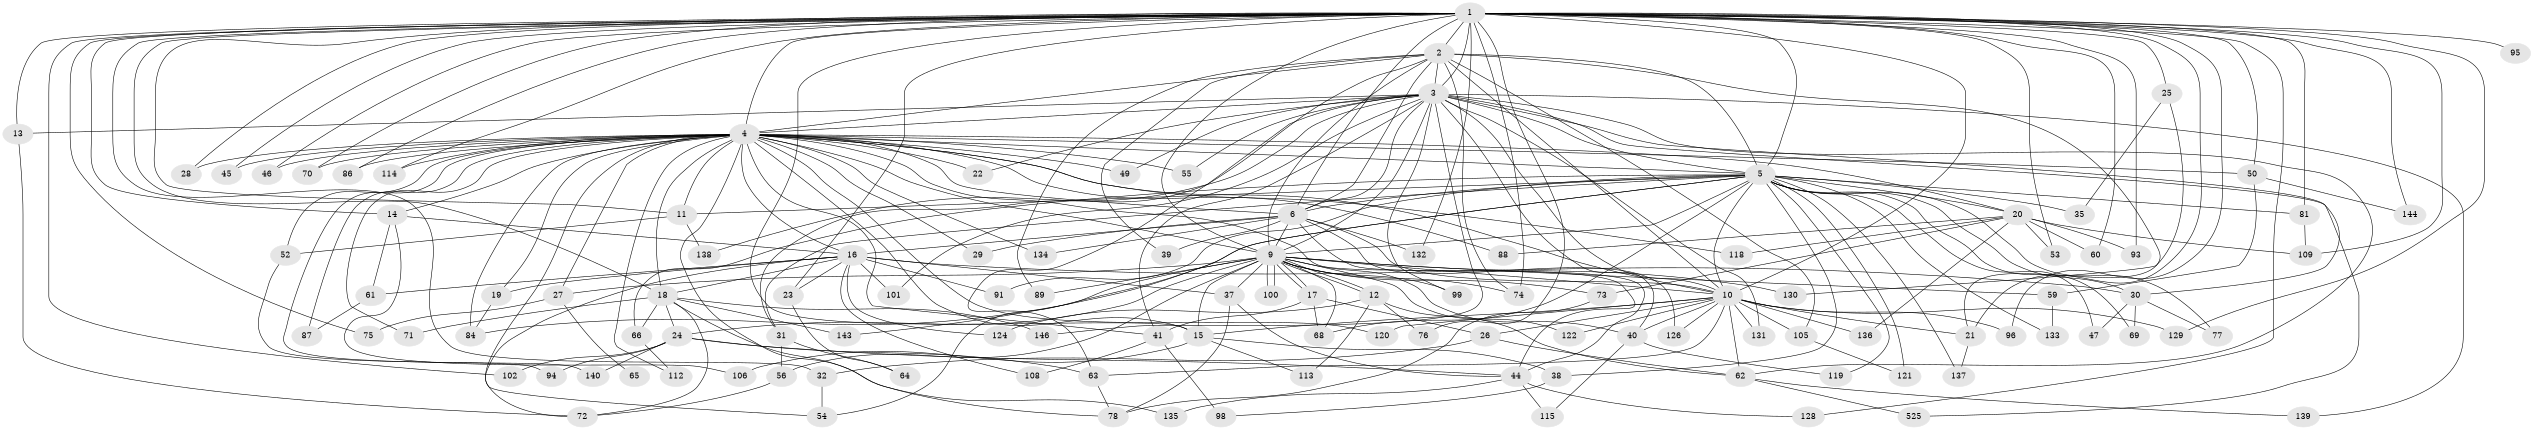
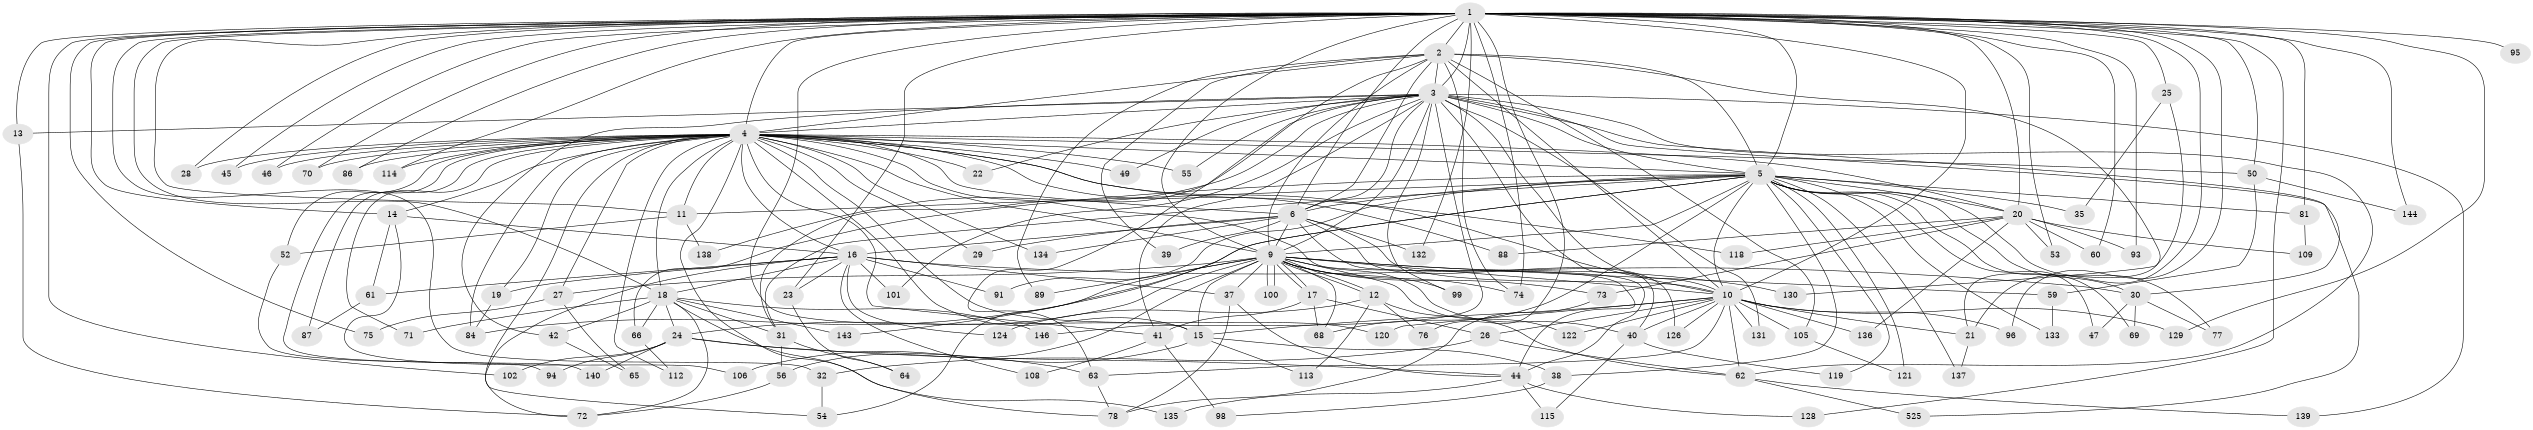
(2285, 35) -> (1979, 49)
none -> (722, 316)
none -> (554, 336)
